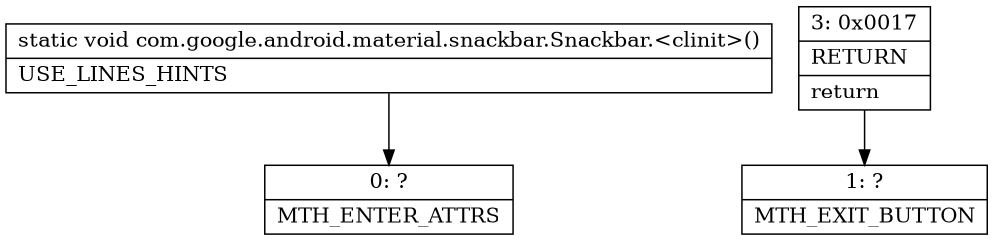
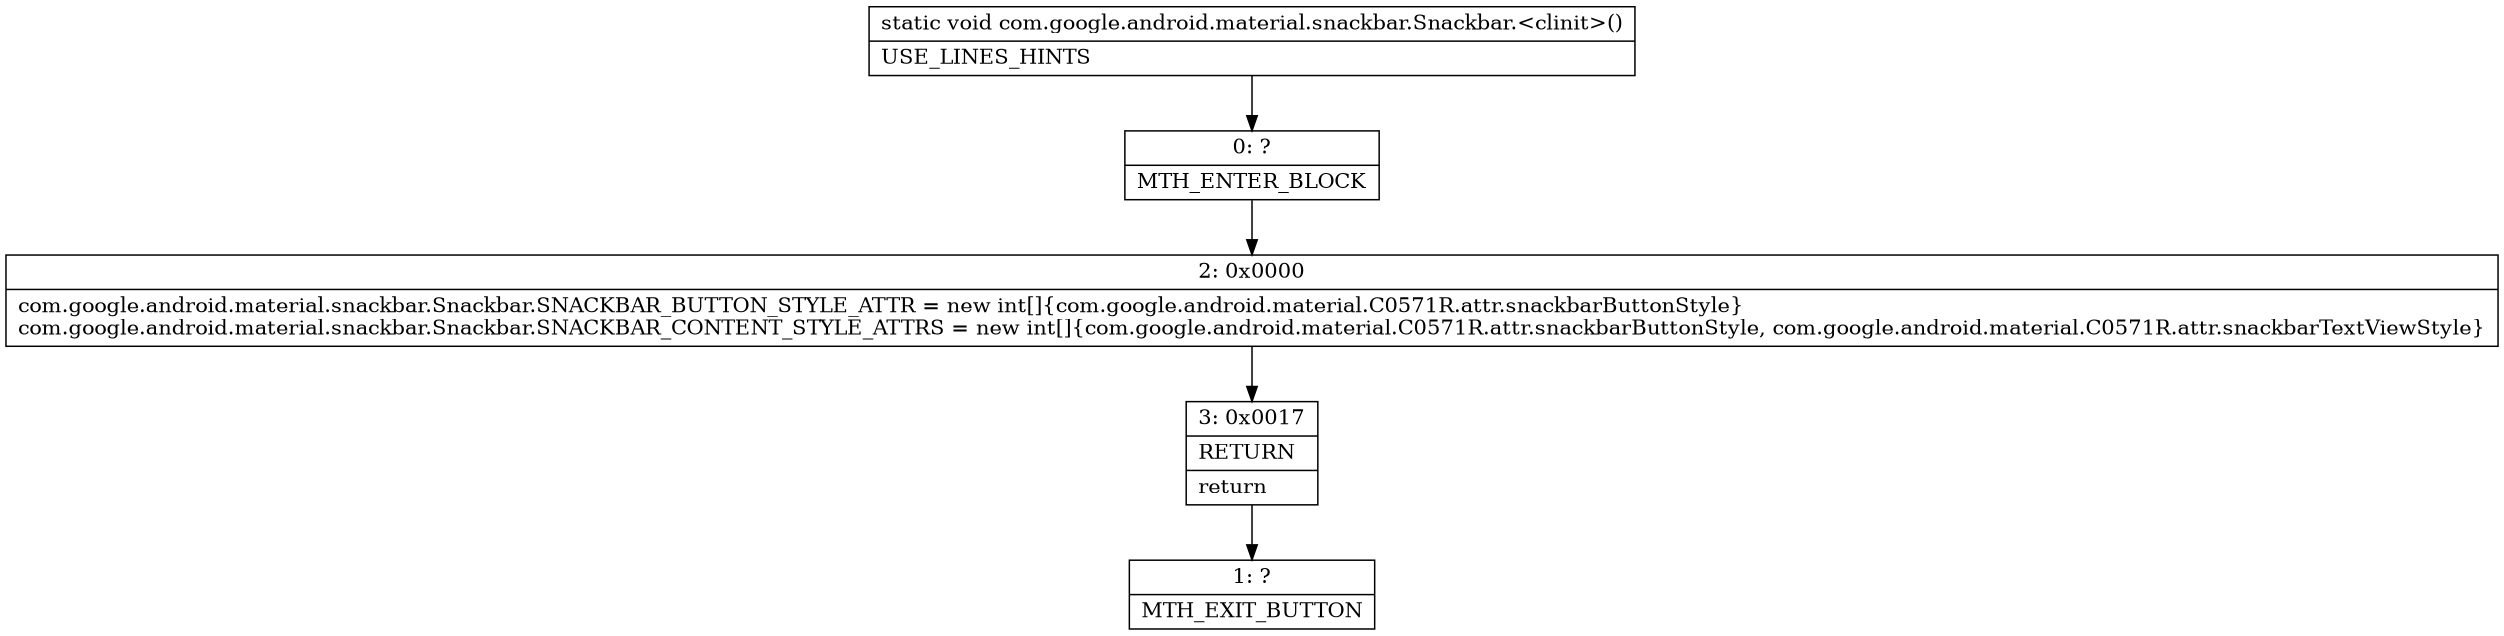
(389, 216) -> (1252, 182)
none -> (1252, 301)
